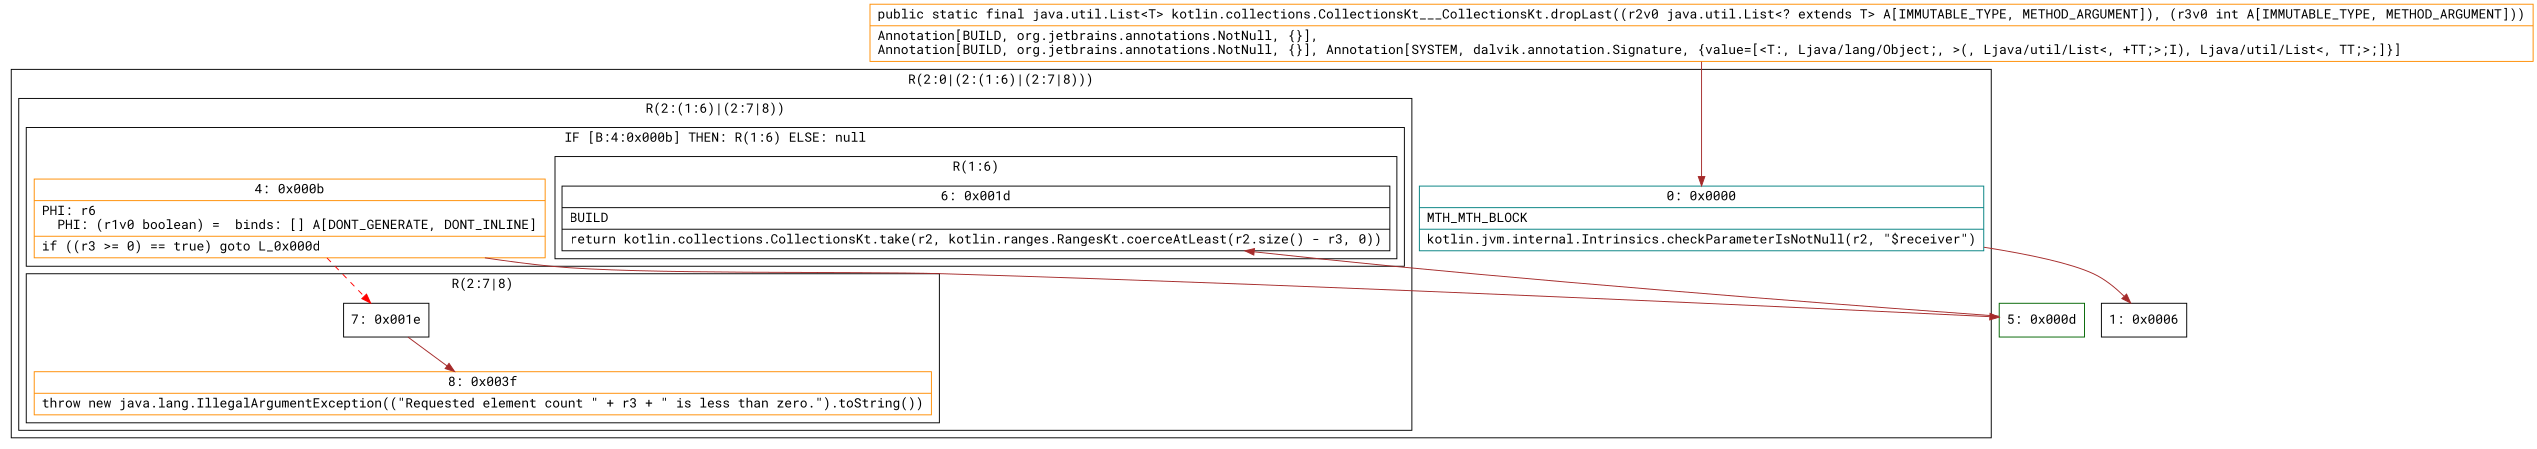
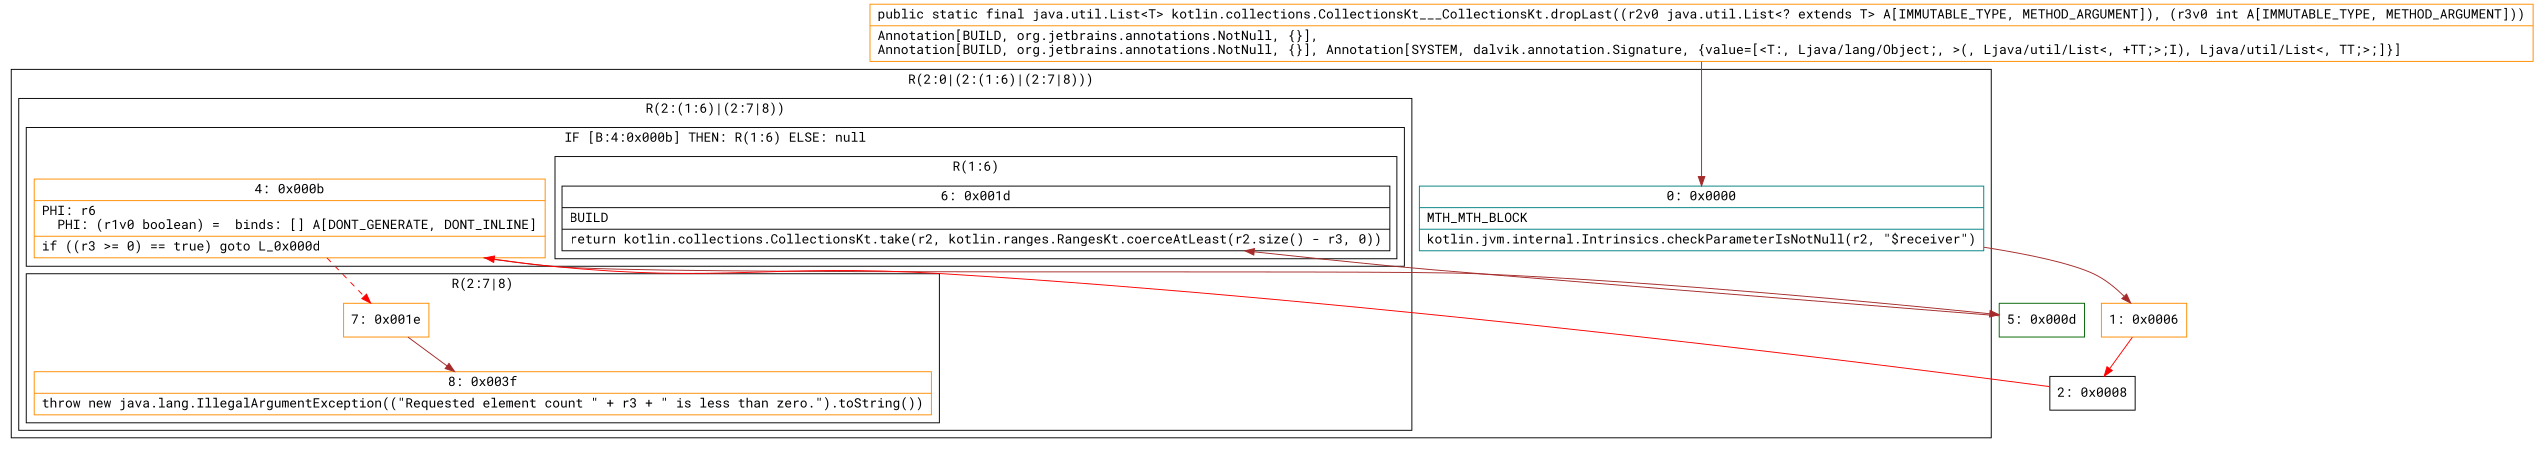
(386, 320) -> (386, 320)
(2144, 320) -> (2144, 320)
none -> (2092, 393)
